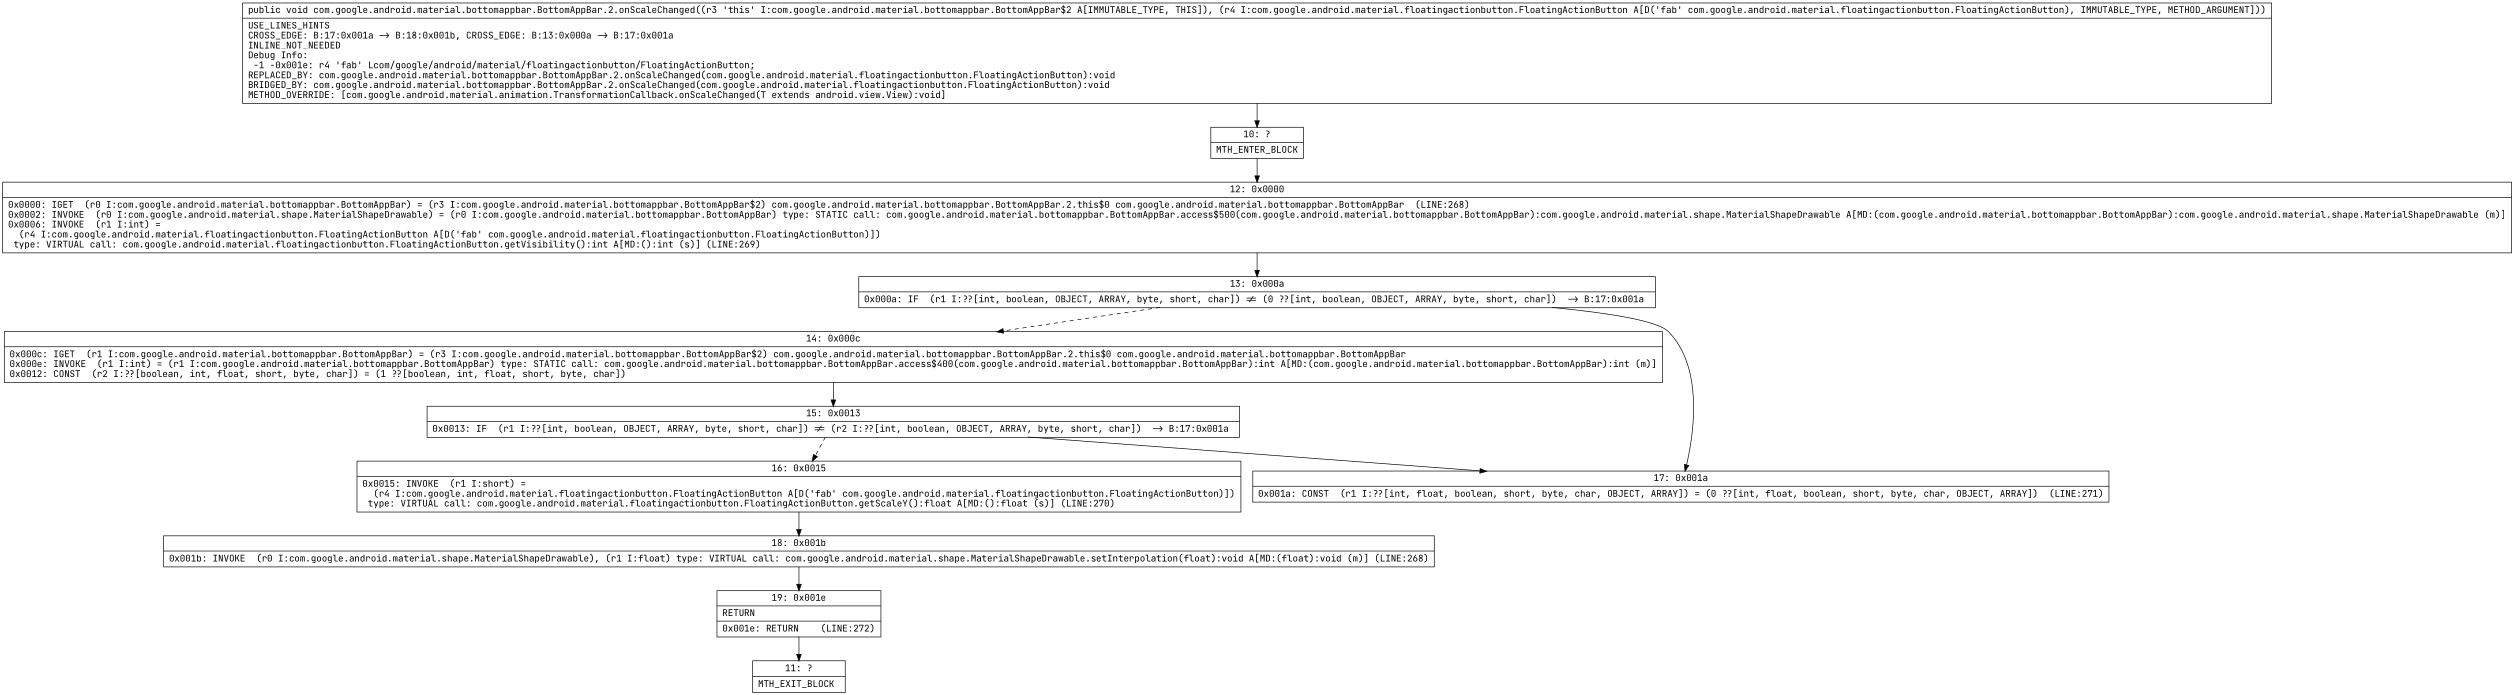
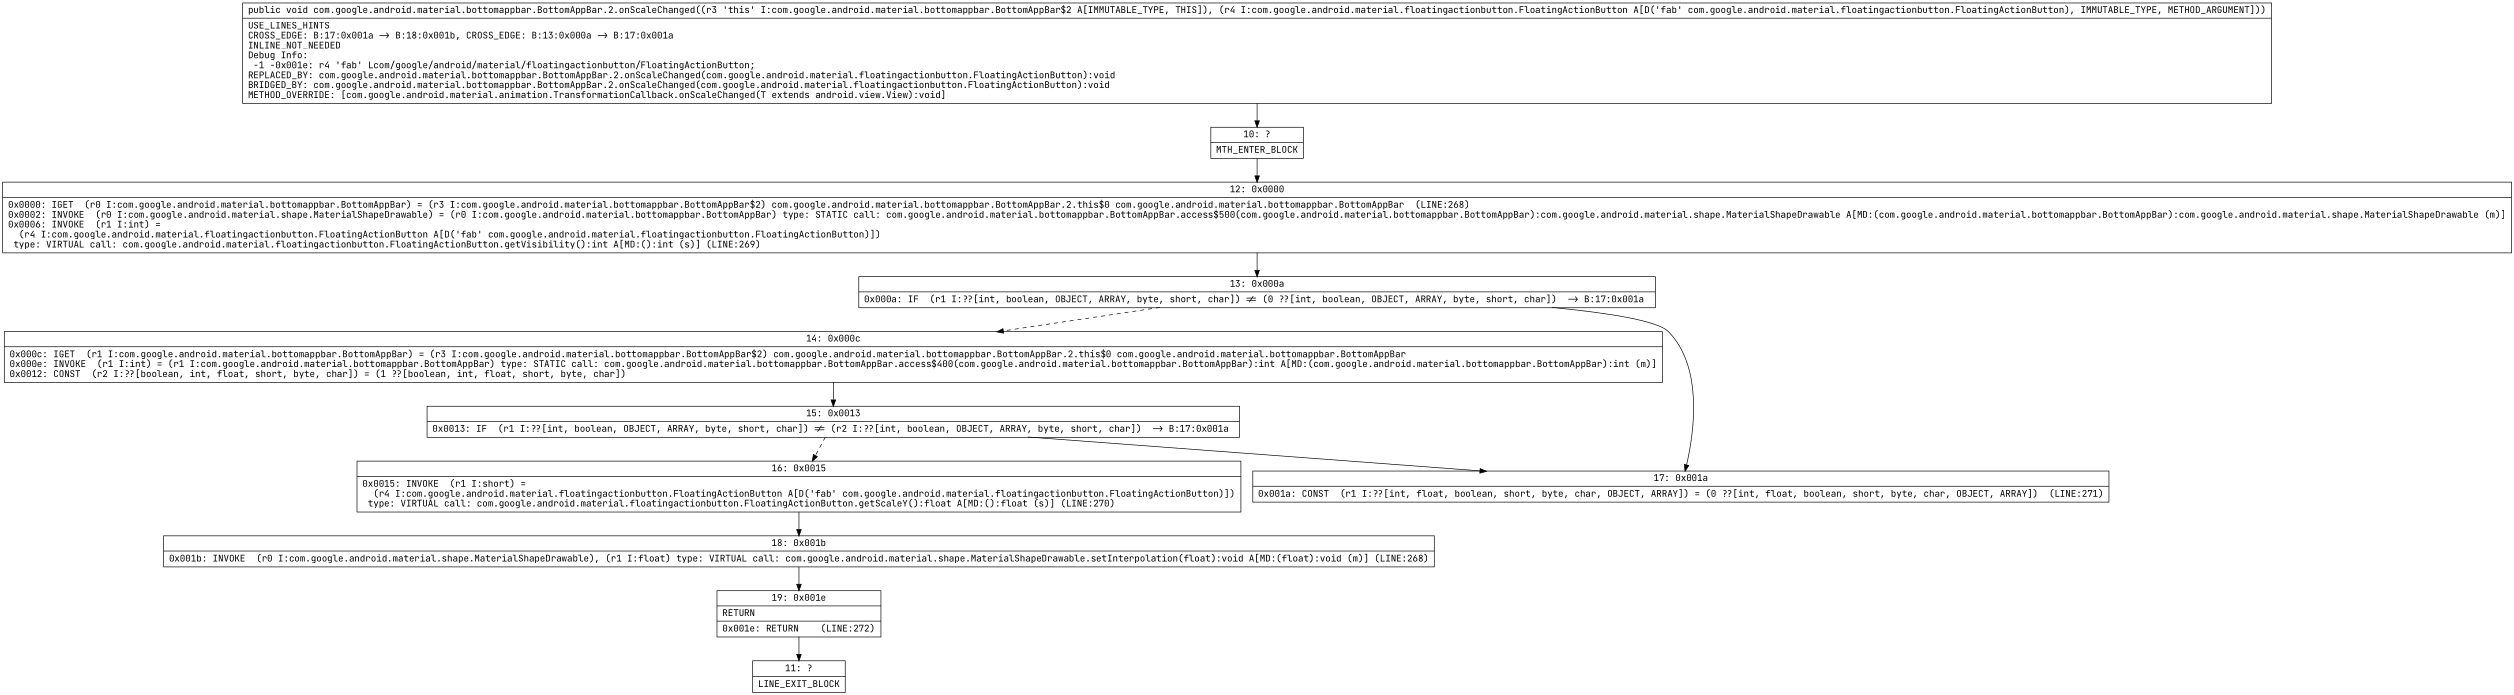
(796, 684) -> (799, 684)
